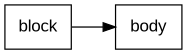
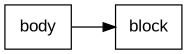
(87, 27) -> (87, 27)
